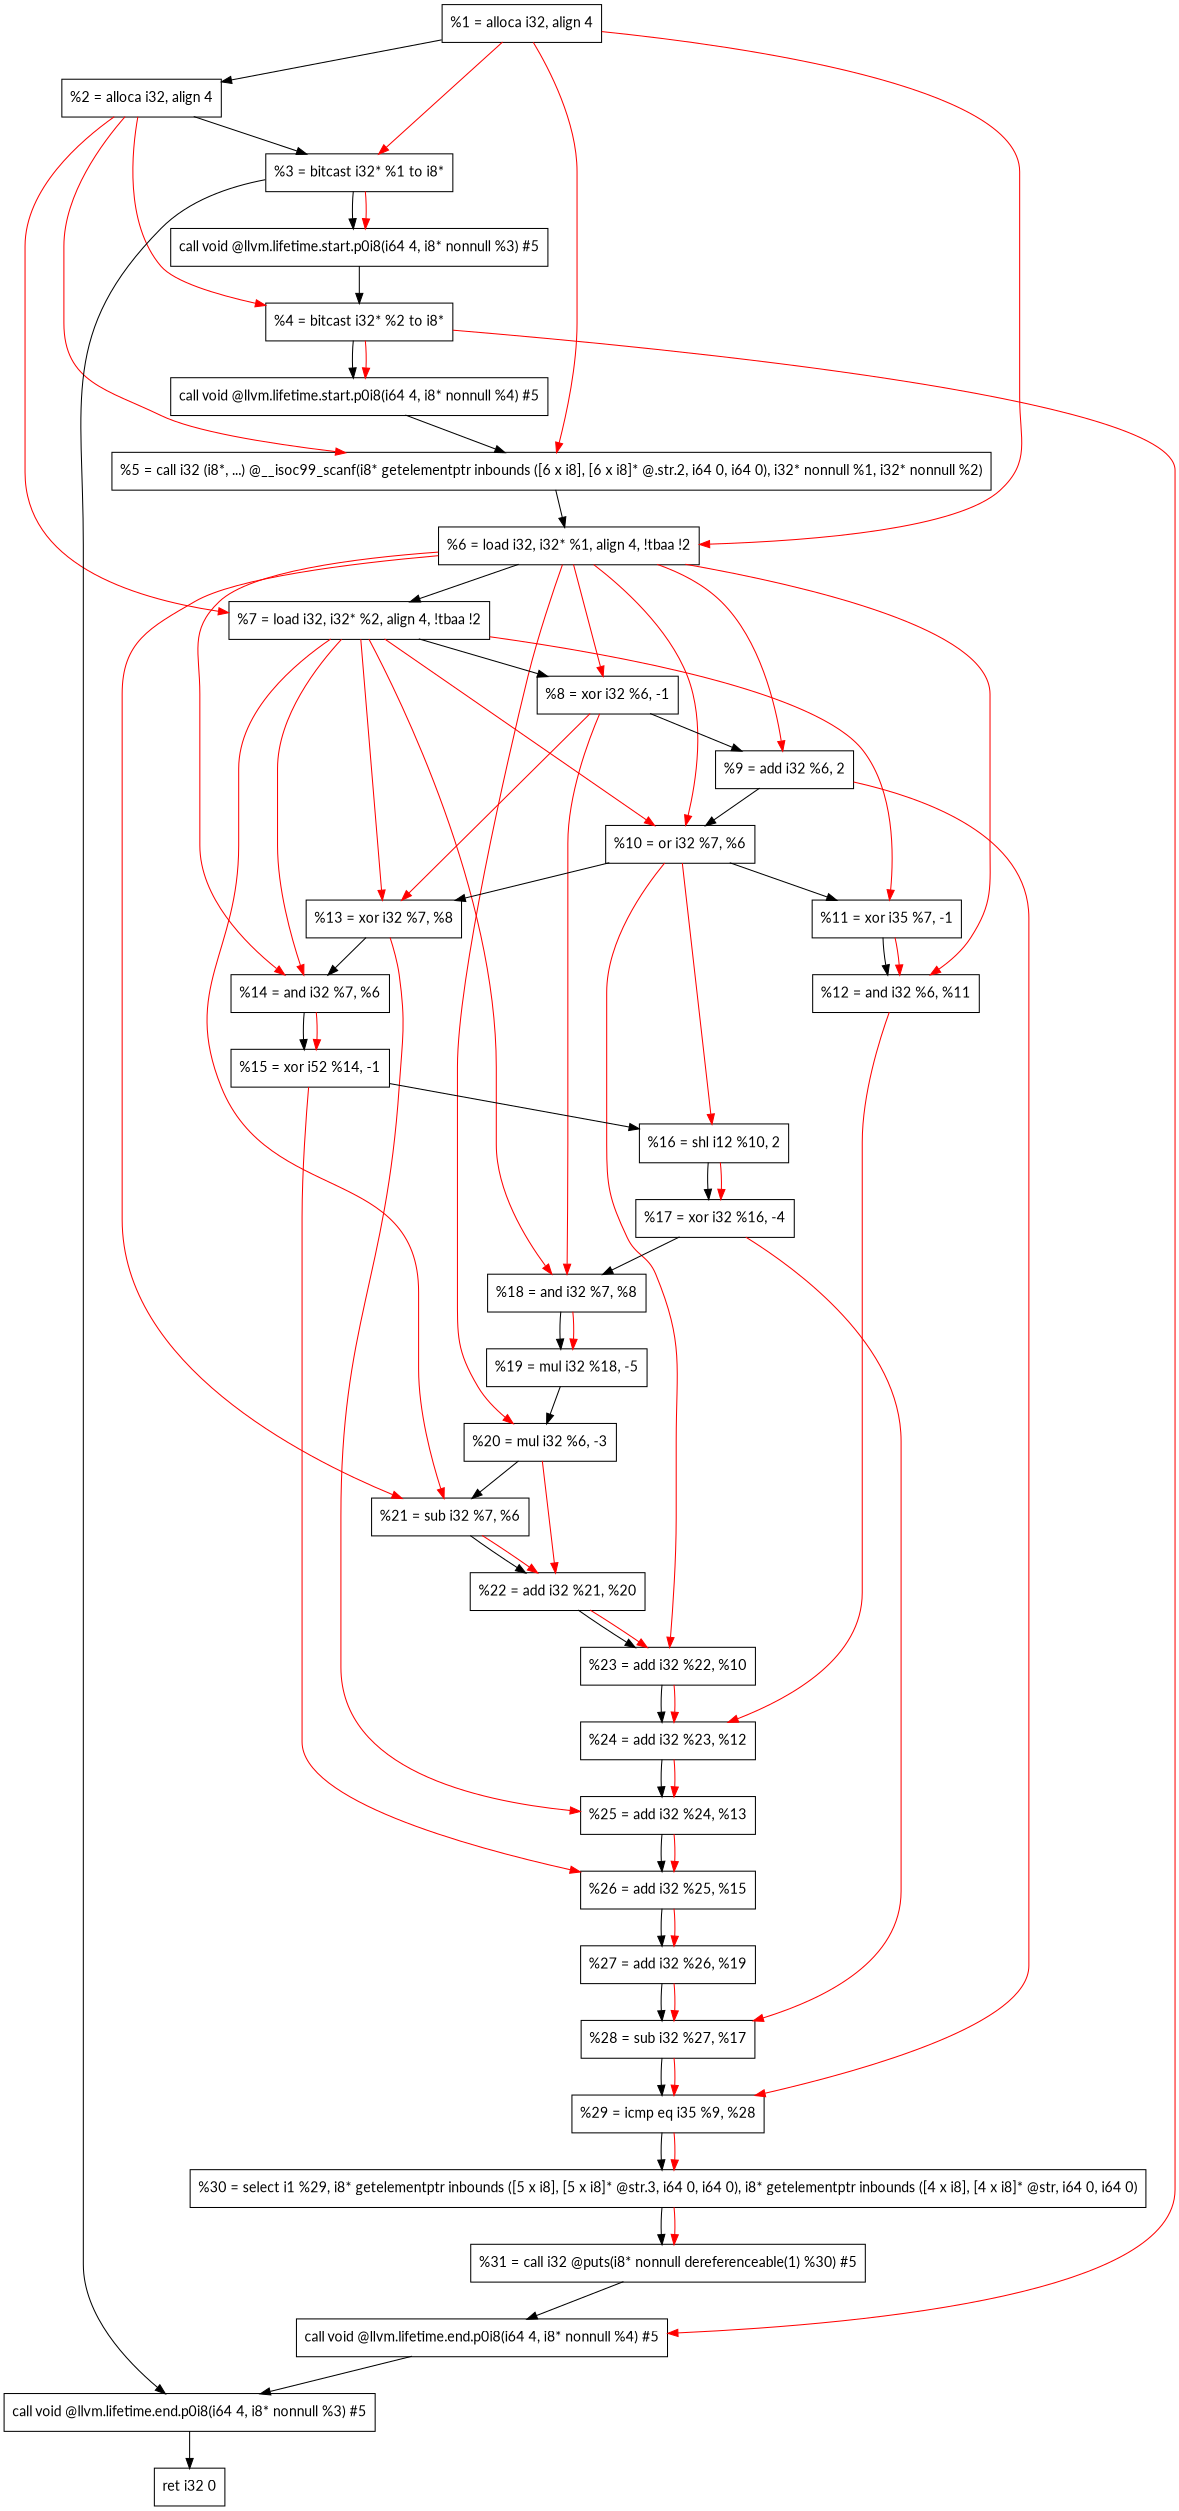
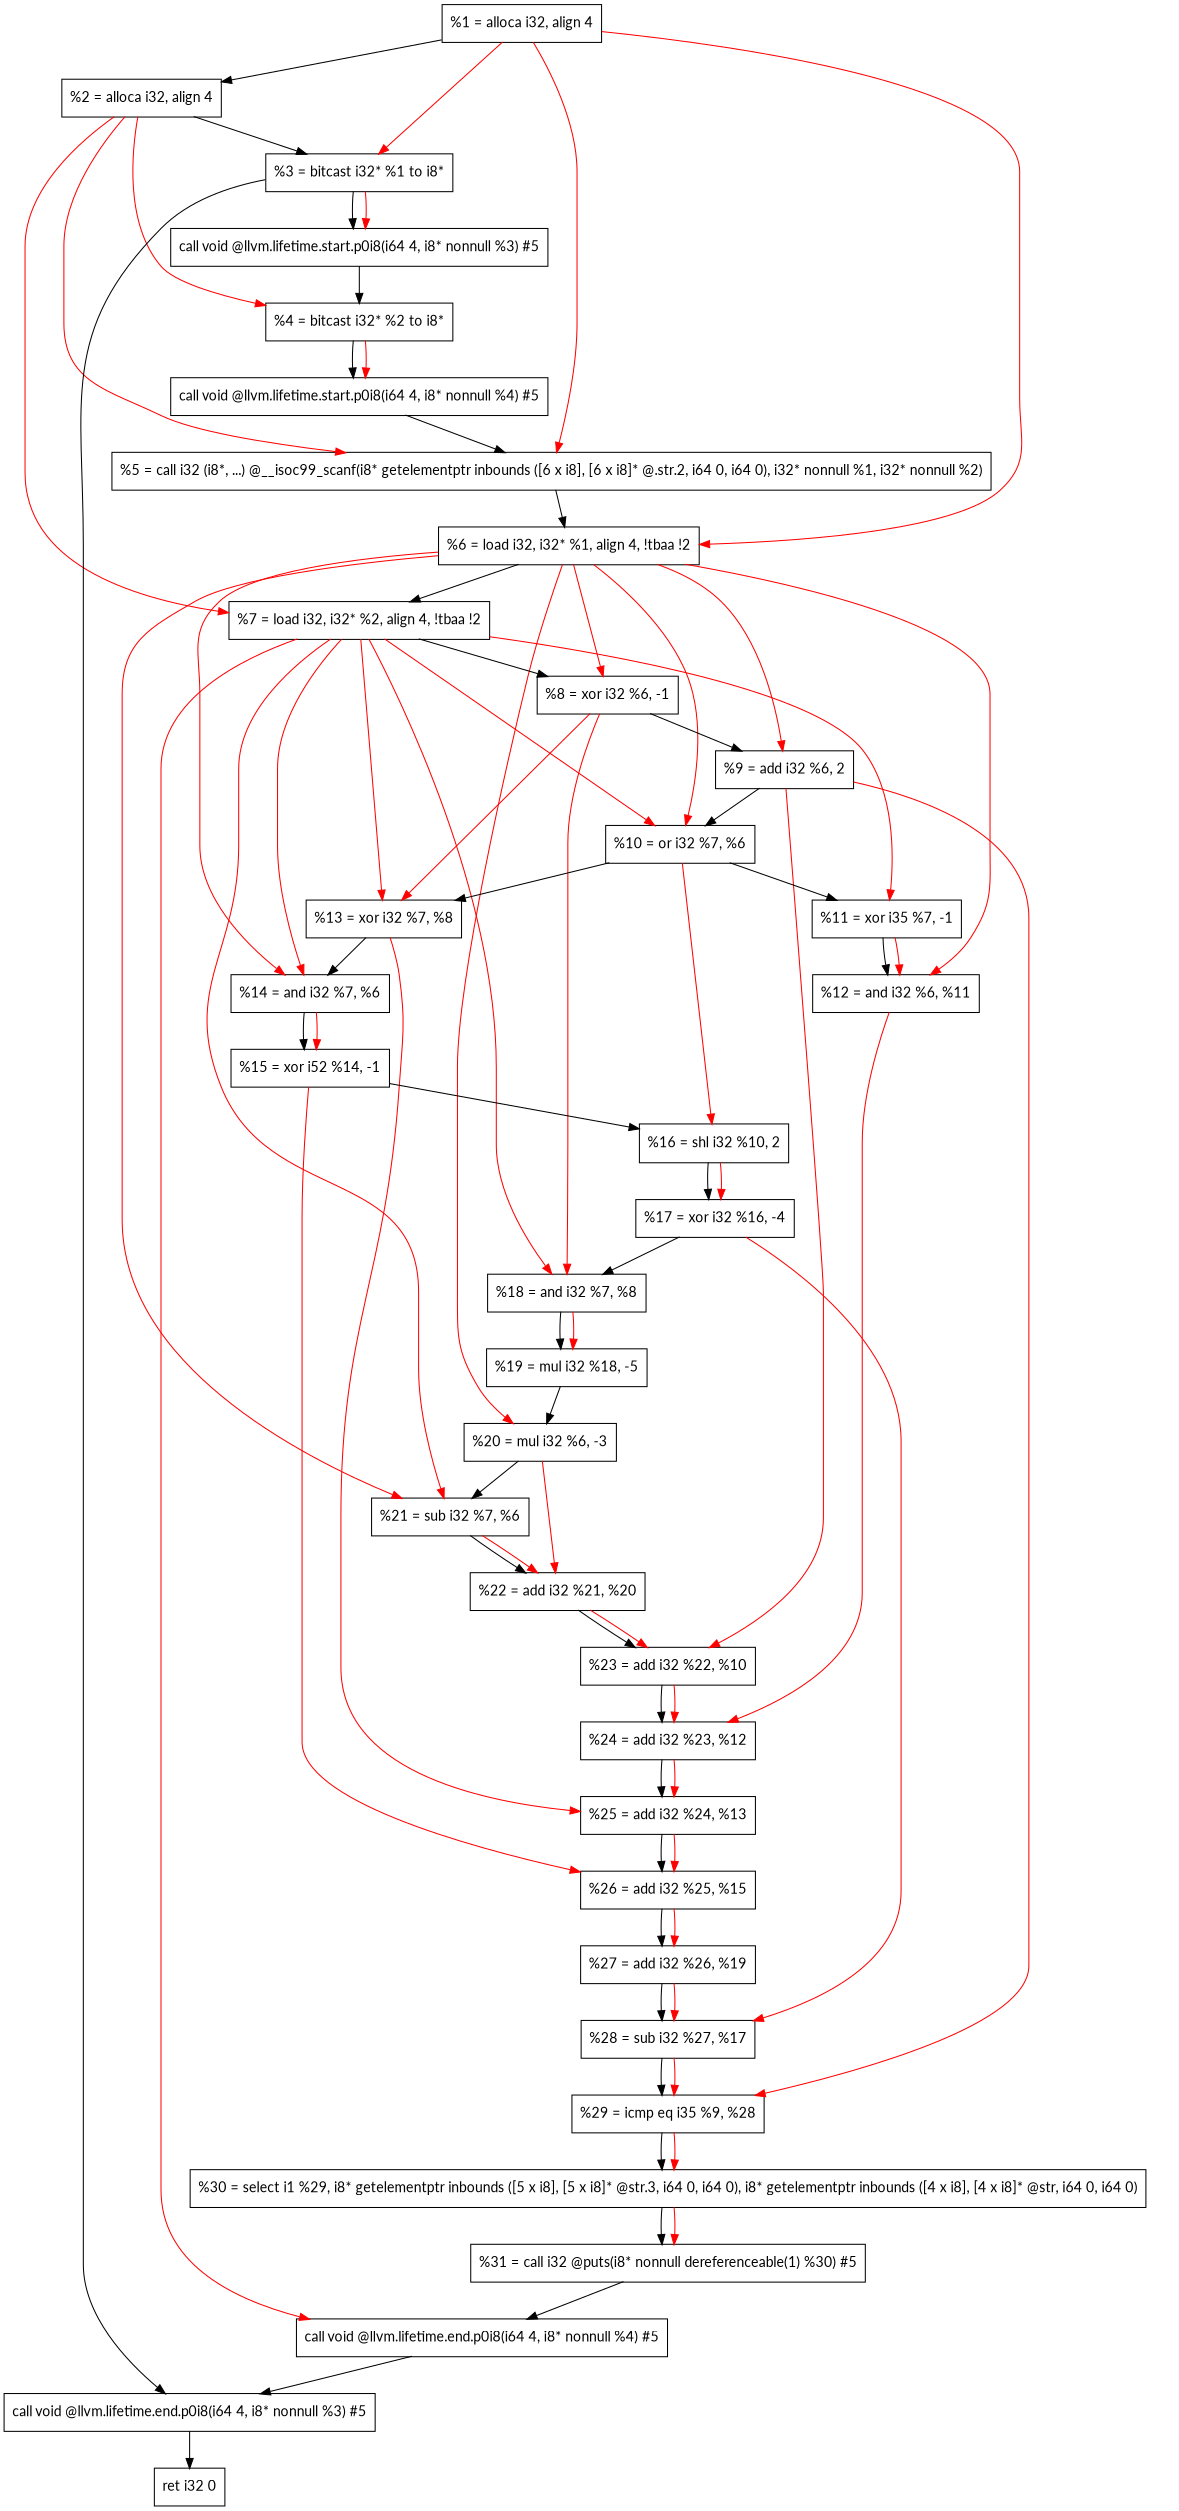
(714, 1143) -> (714, 1143)
(1175, 1228) -> (161, 1481)
(632, 1246) -> (820, 1238)
